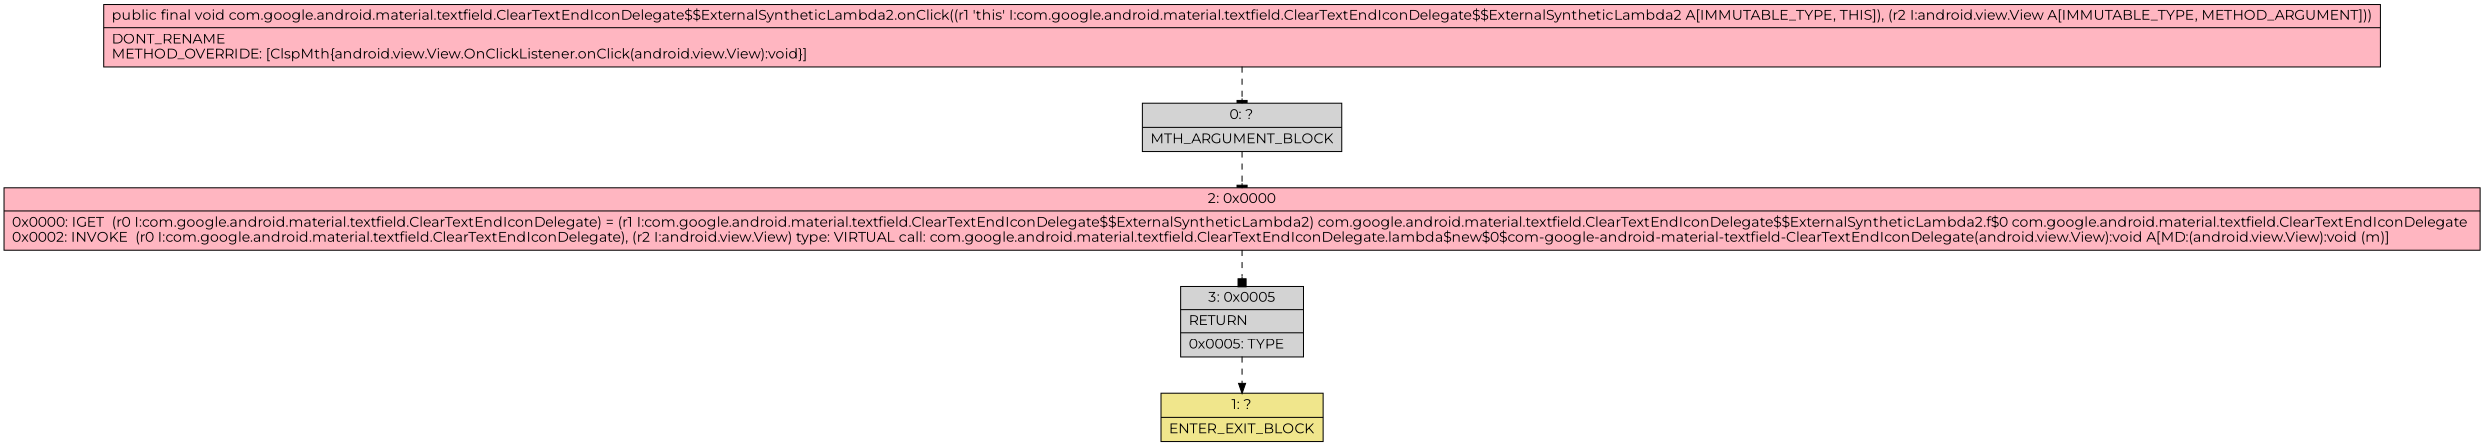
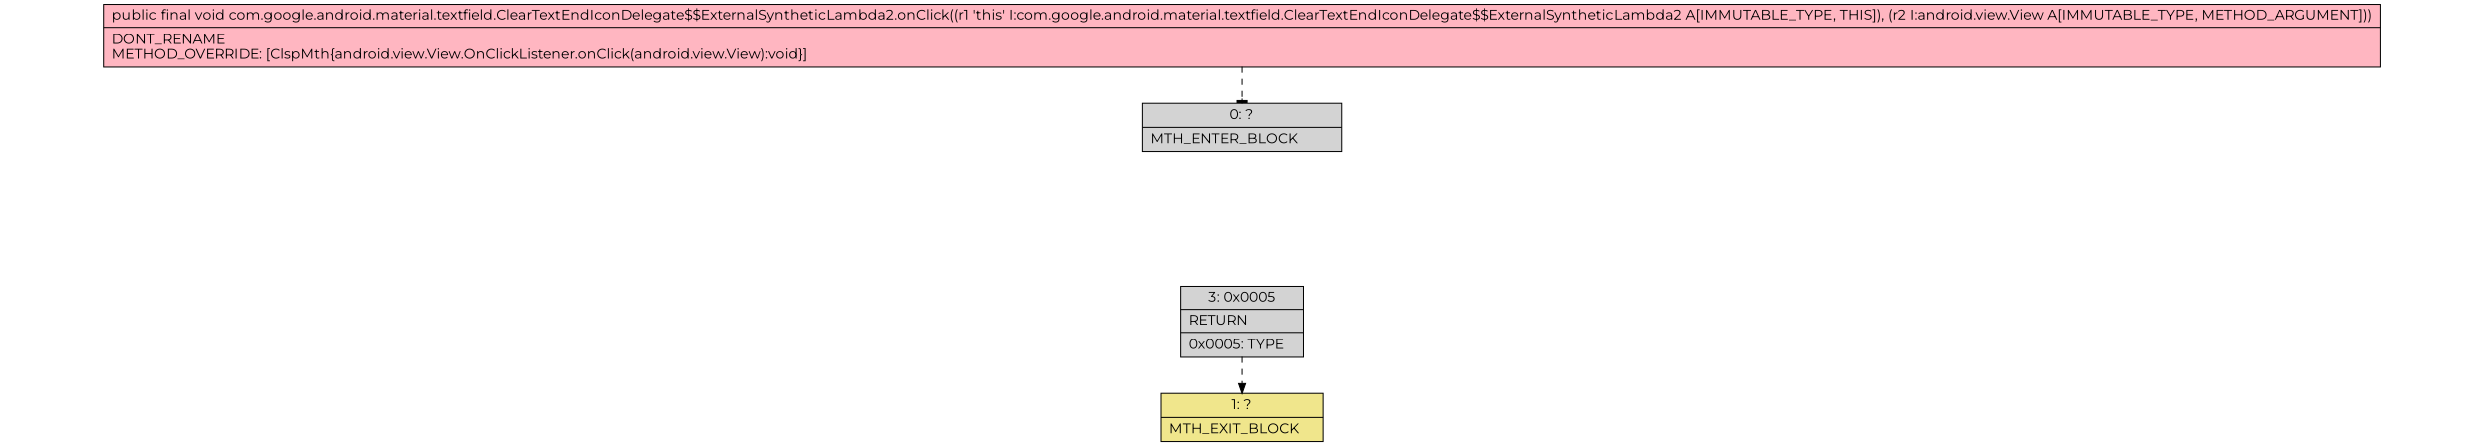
(1242, 139) -> (1224, 139)
(1242, 219) -> none
(1242, 429) -> (1235, 429)
